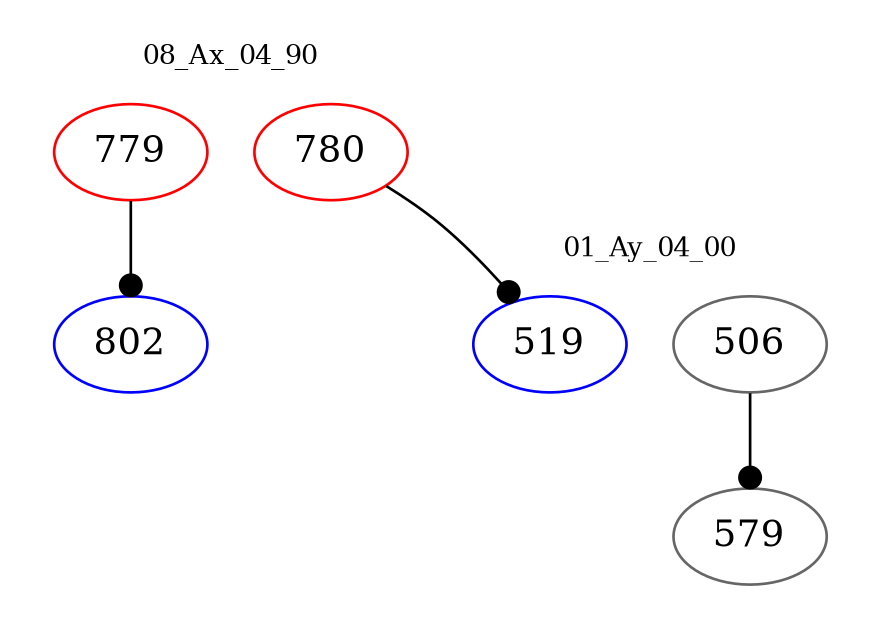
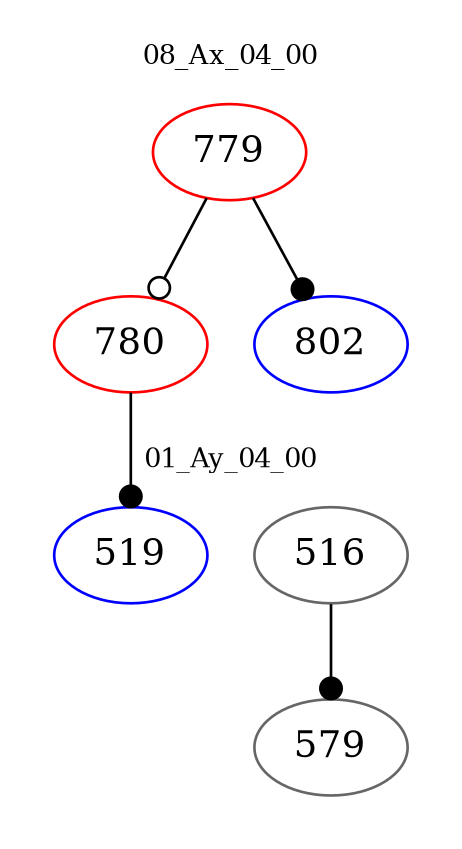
(231, 57) -> (231, 57)
none -> (186, 238)
(750, 344) -> (331, 555)
